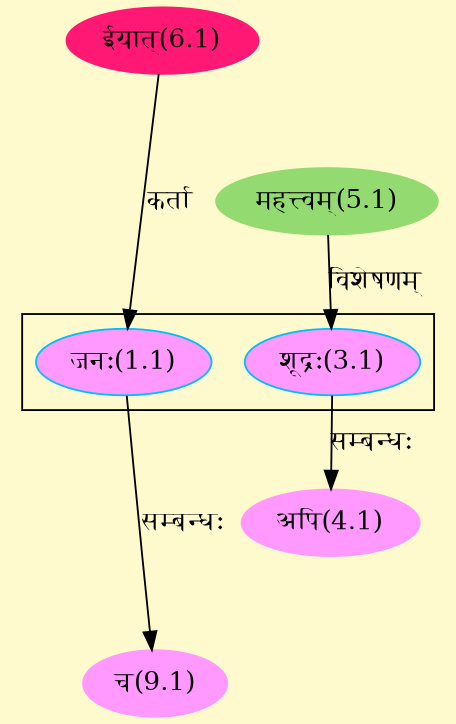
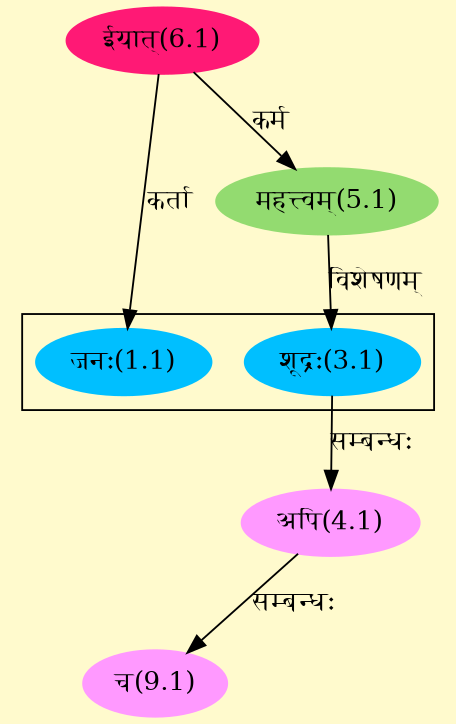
none -> (237, 114)
(124, 362) -> (124, 362)
(332, 362) -> (332, 362)
(138, 514) -> (250, 597)
